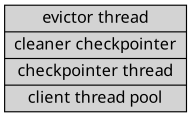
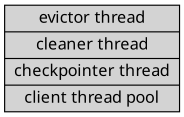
(96, 45) -> (92, 45)
